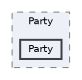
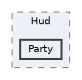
(41, 22) -> (41, 22)
